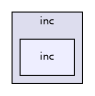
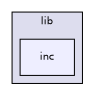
(47, 22) -> (47, 22)
